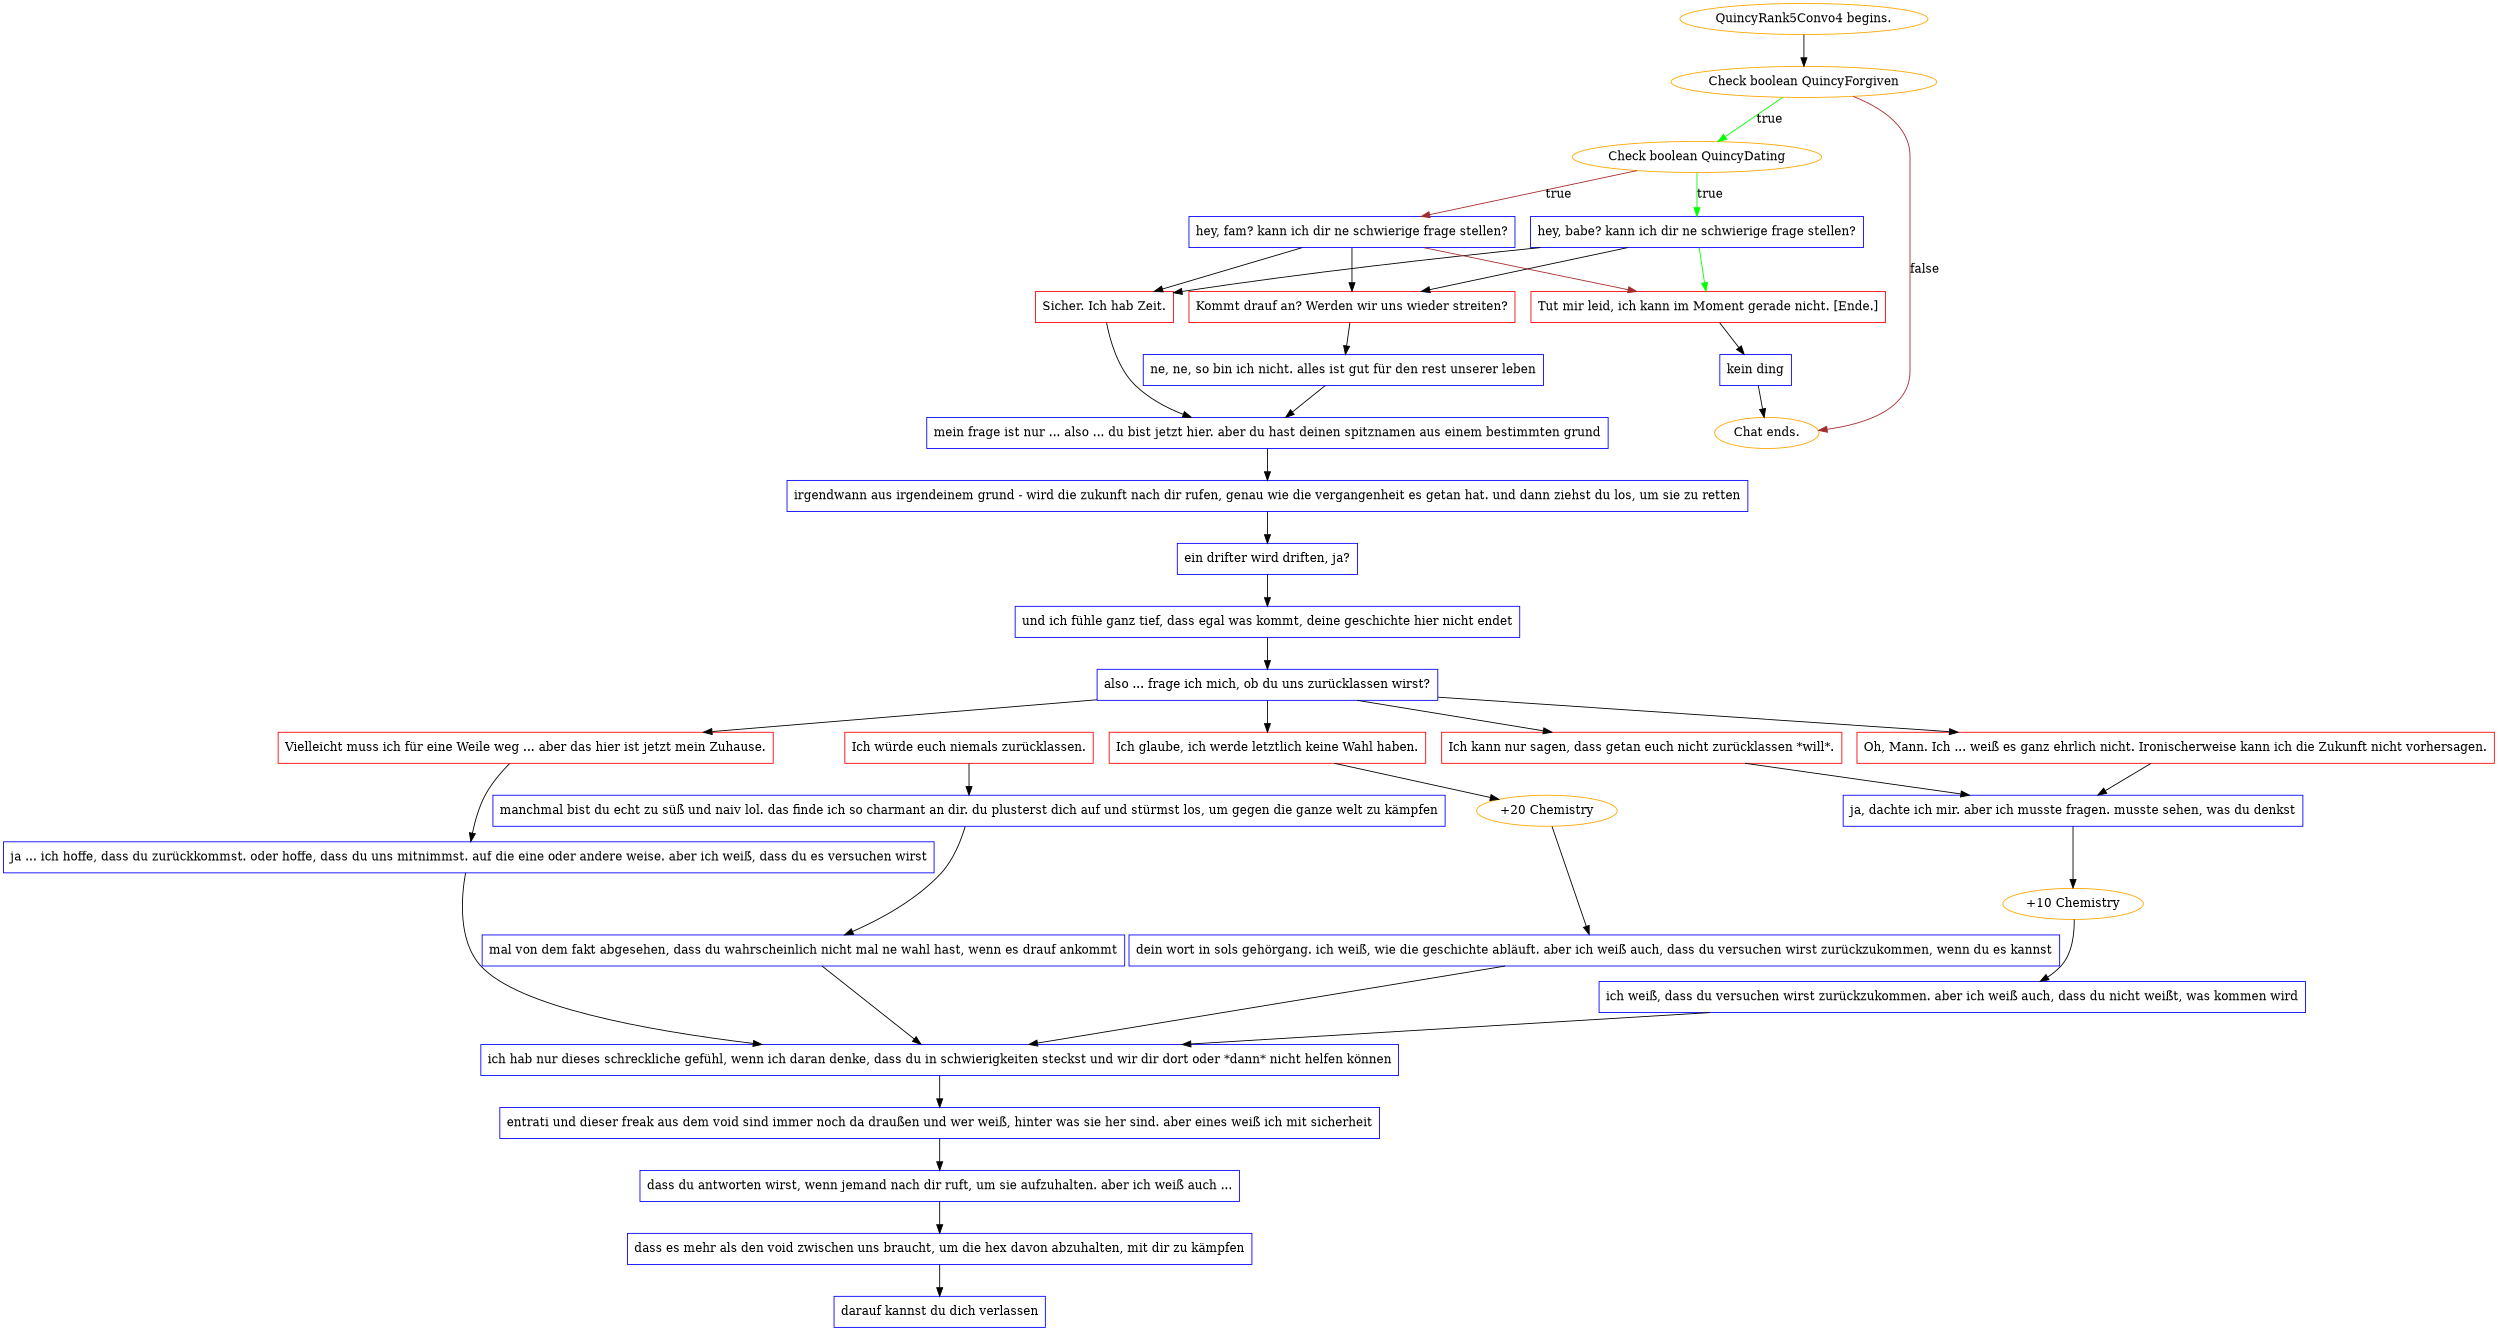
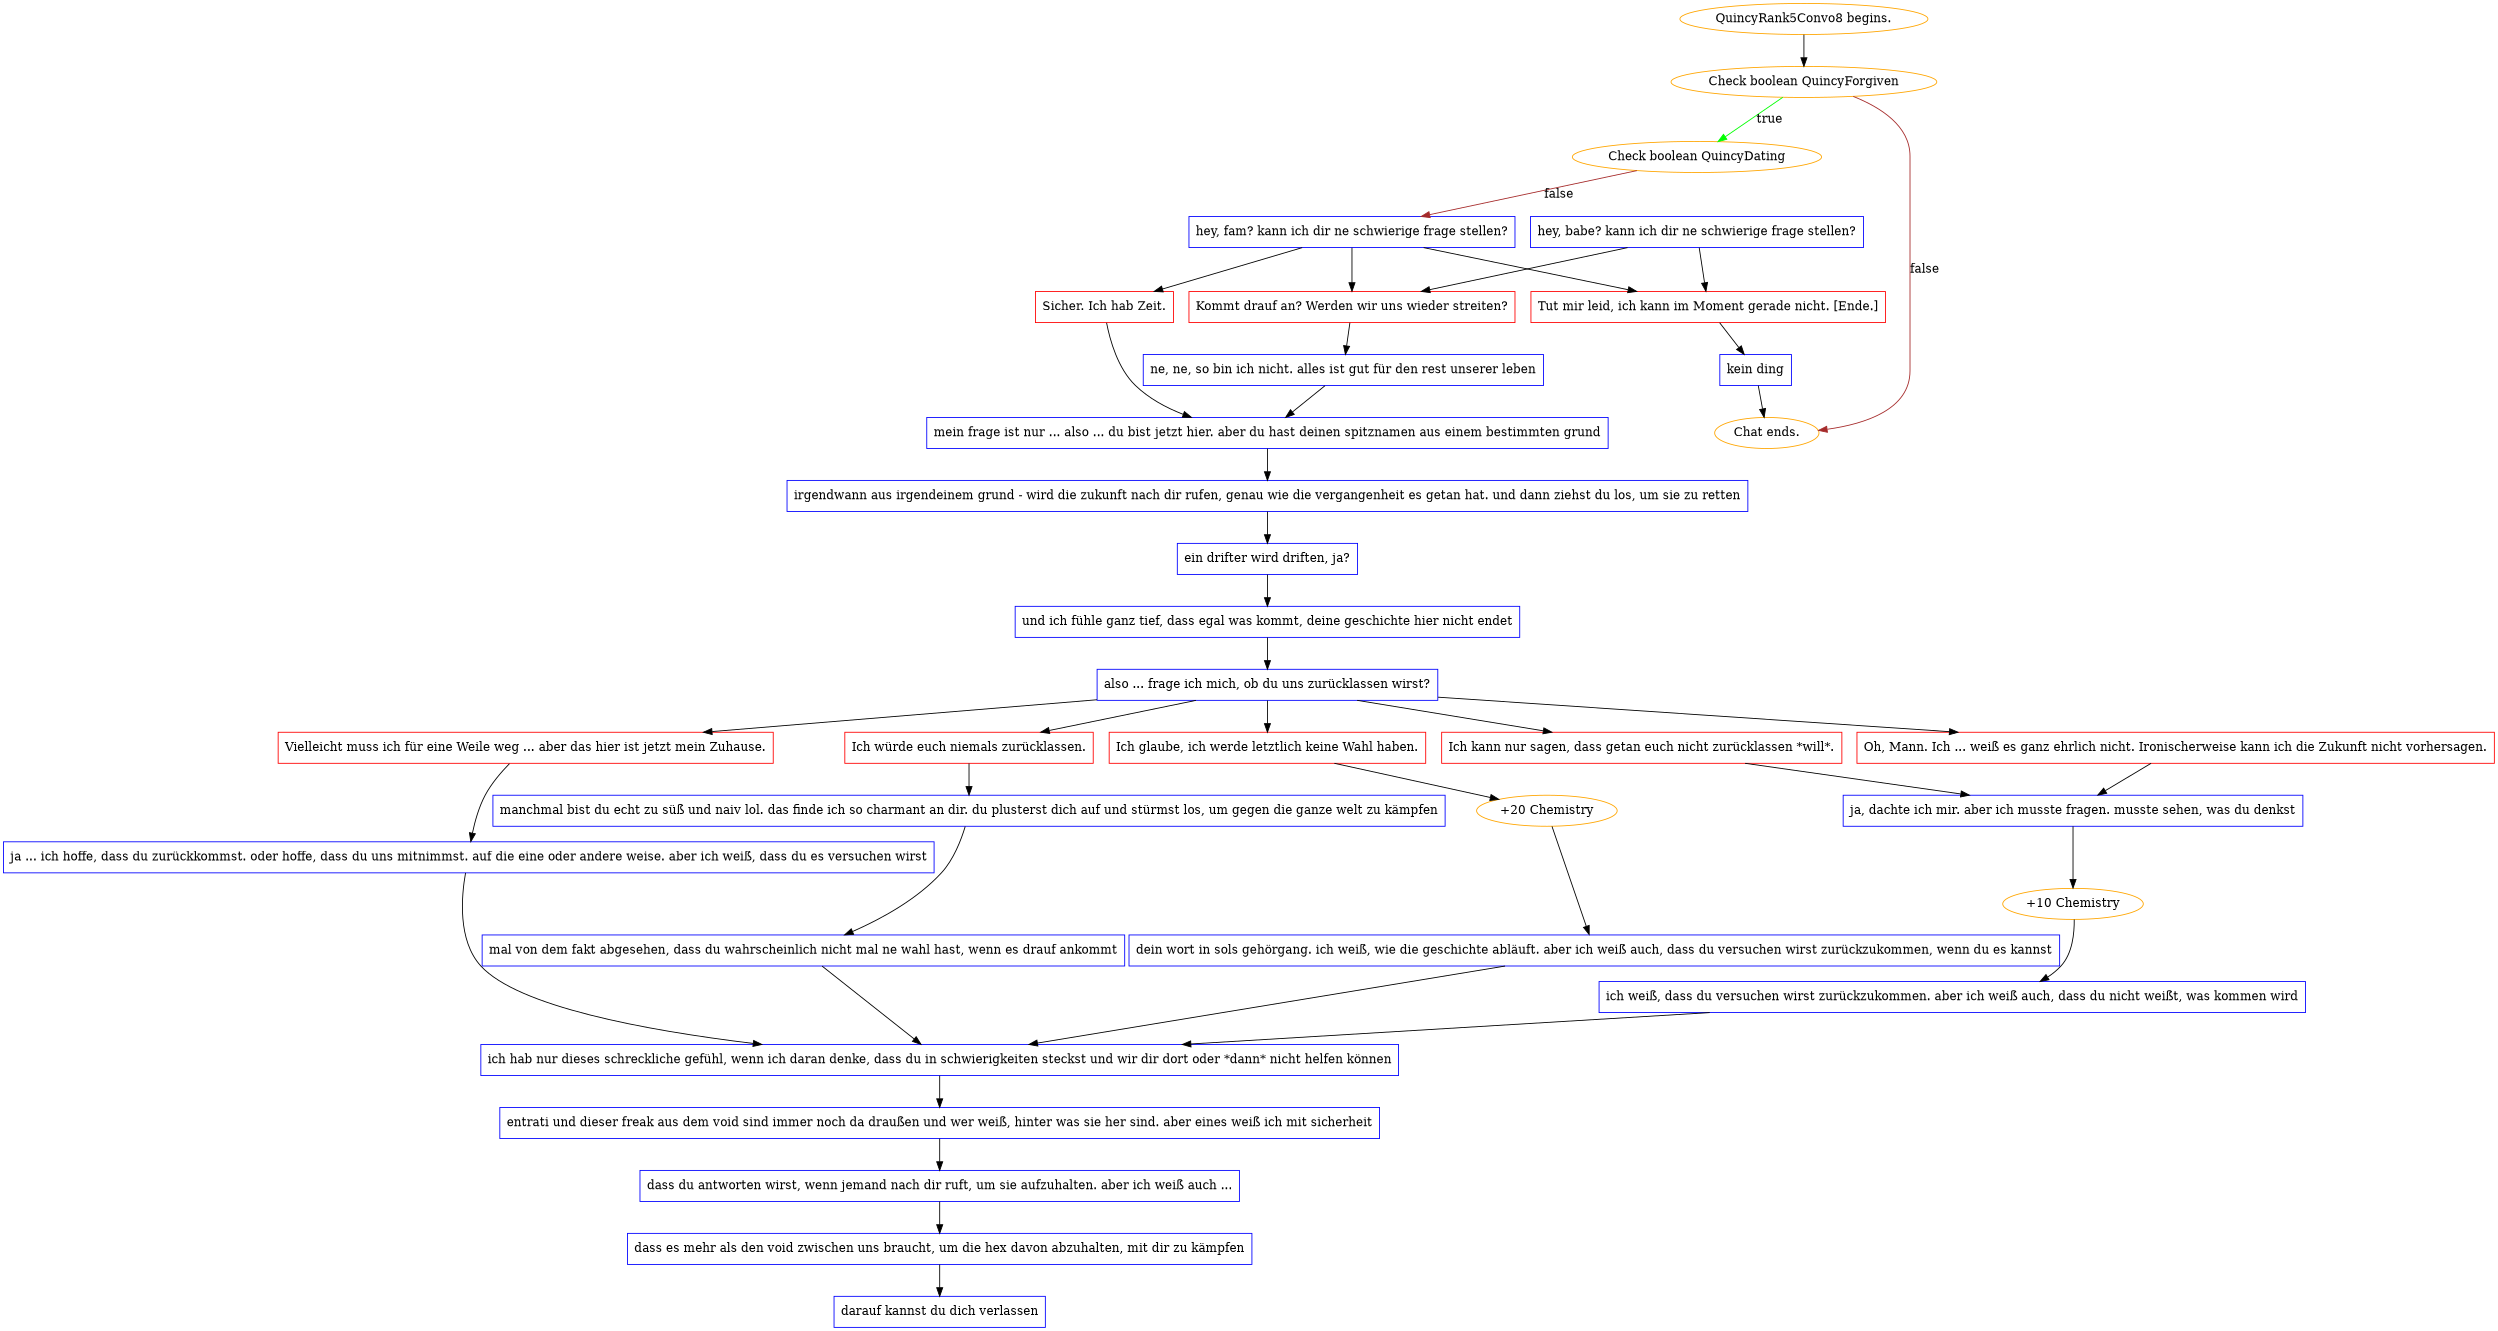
(1804, 19) -> (1804, 19)
(1697, 190) -> none
(1559, 194) -> (1559, 194)
(1702, 265) -> (1702, 265)
(1511, 266) -> (1511, 266)
(1361, 267) -> none
none -> (1123, 715)
